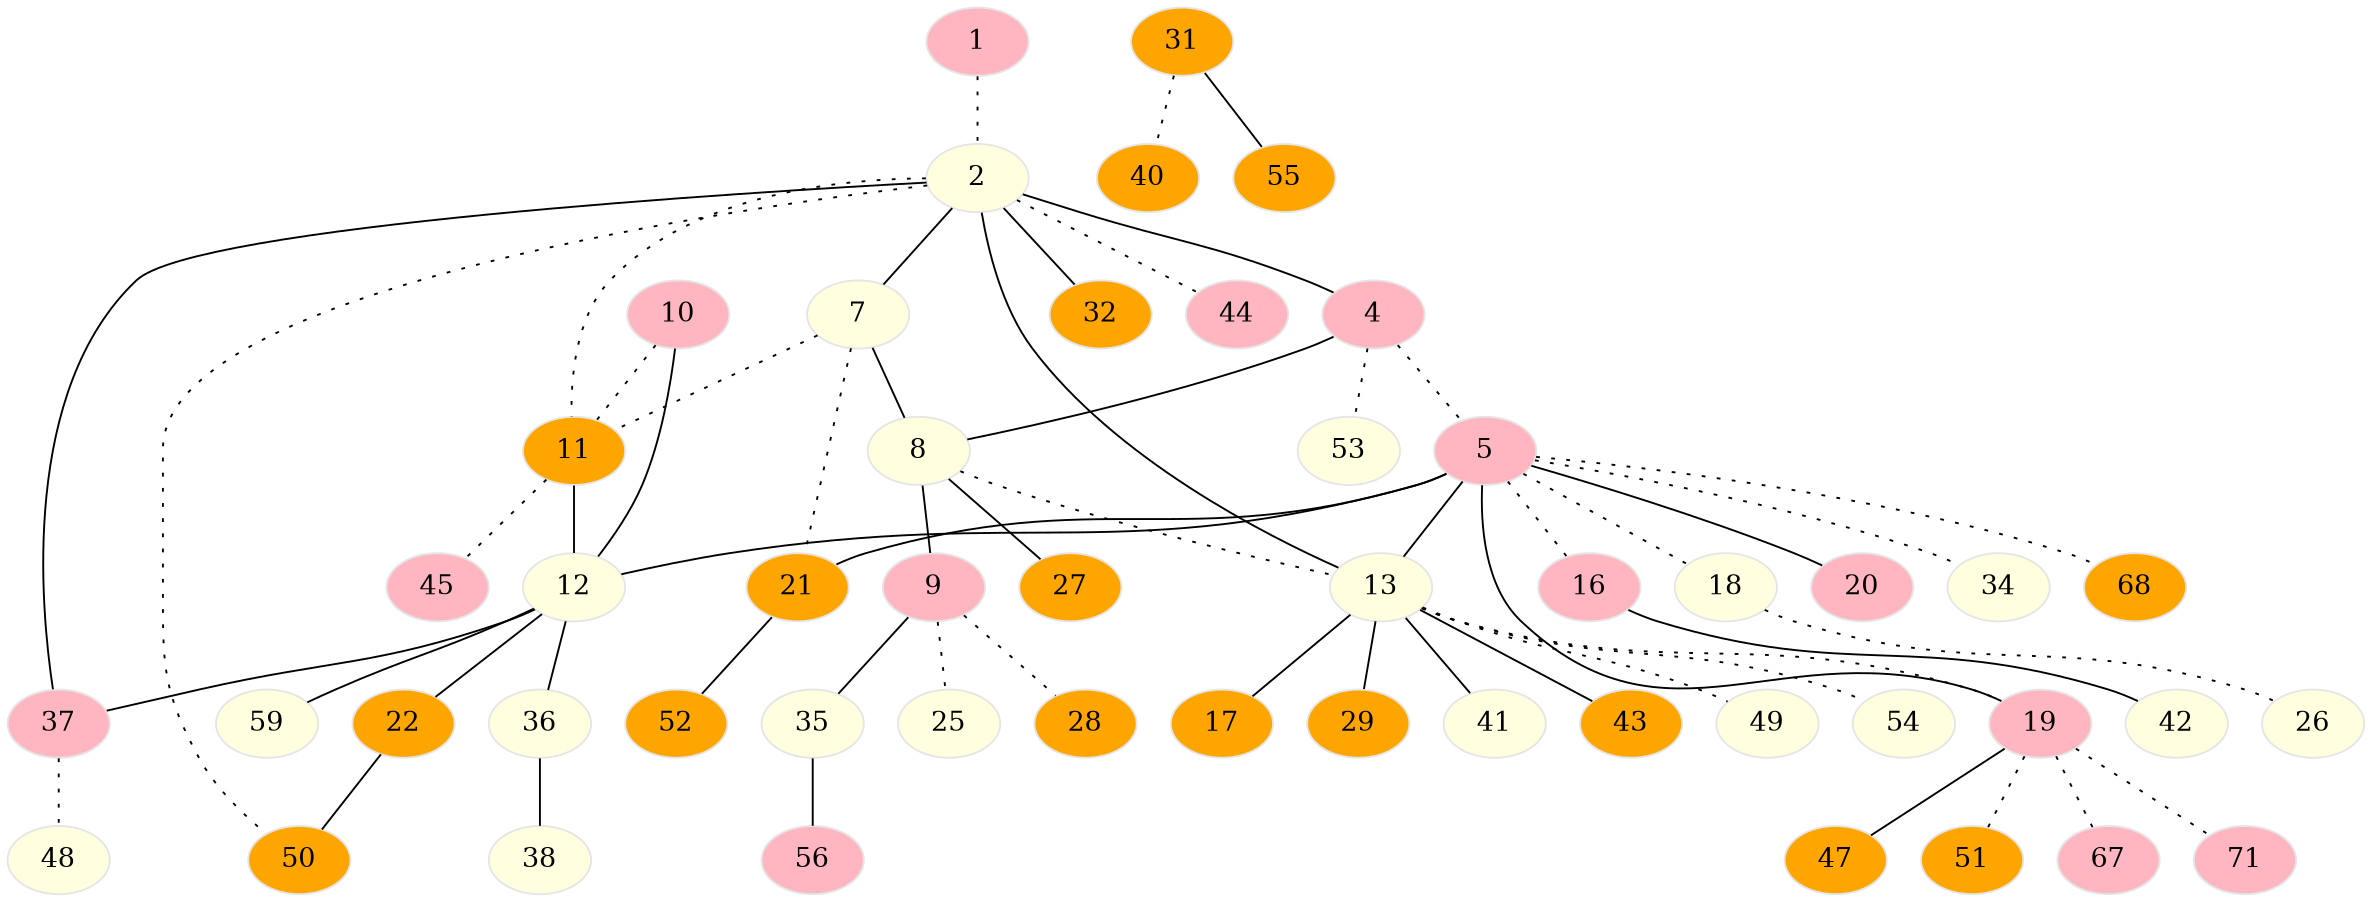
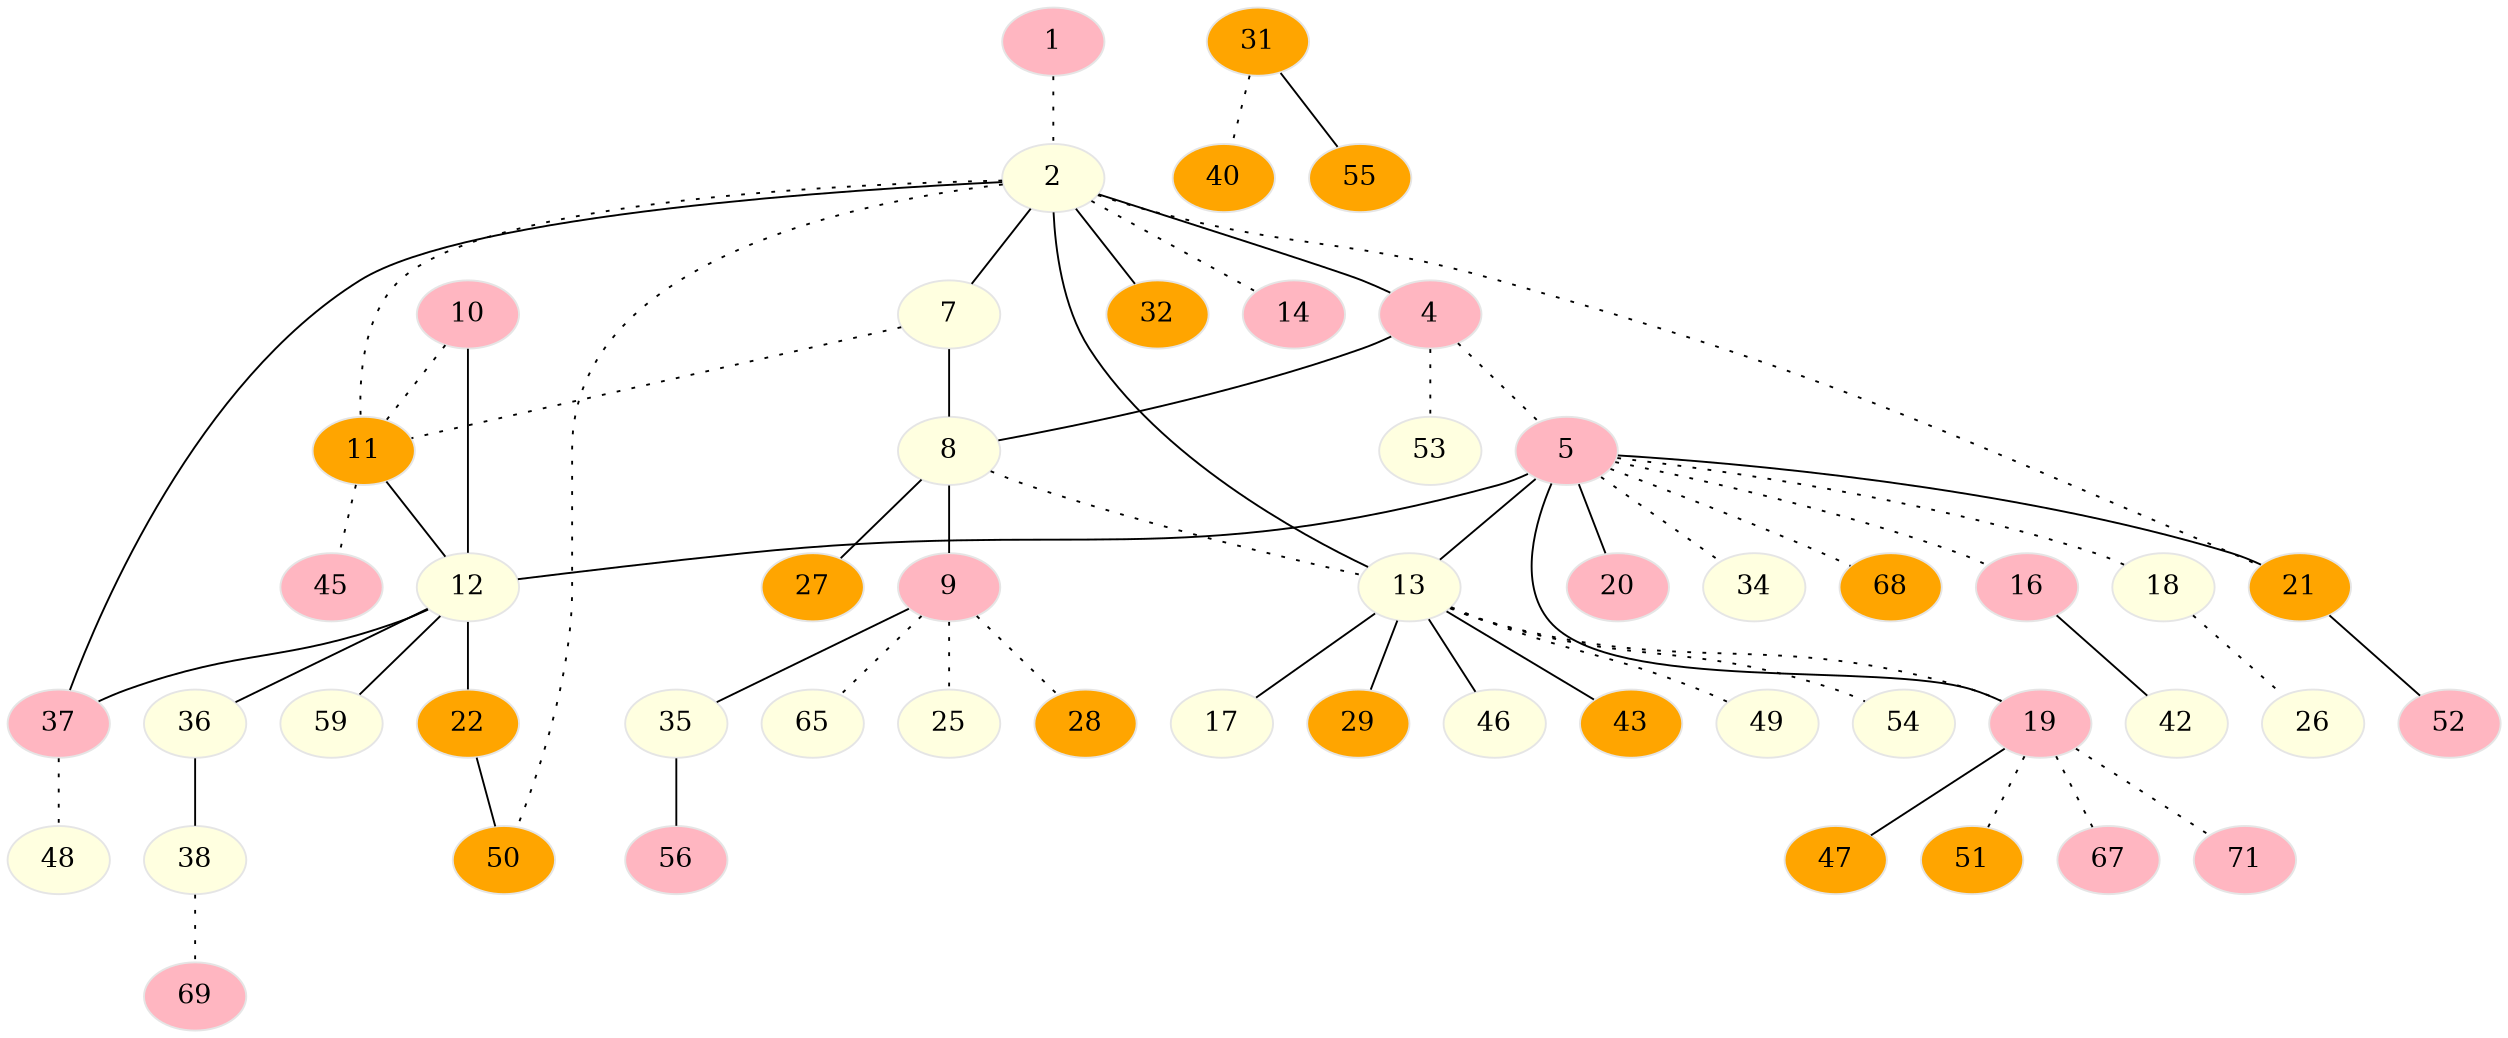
(1237, 314) -> (1294, 314)
(828, 451) -> (1692, 339)
(676, 724) -> (2450, 724)
none -> (813, 724)
(1222, 724) -> (1222, 724)
(1495, 724) -> (1495, 724)
none -> (195, 996)
